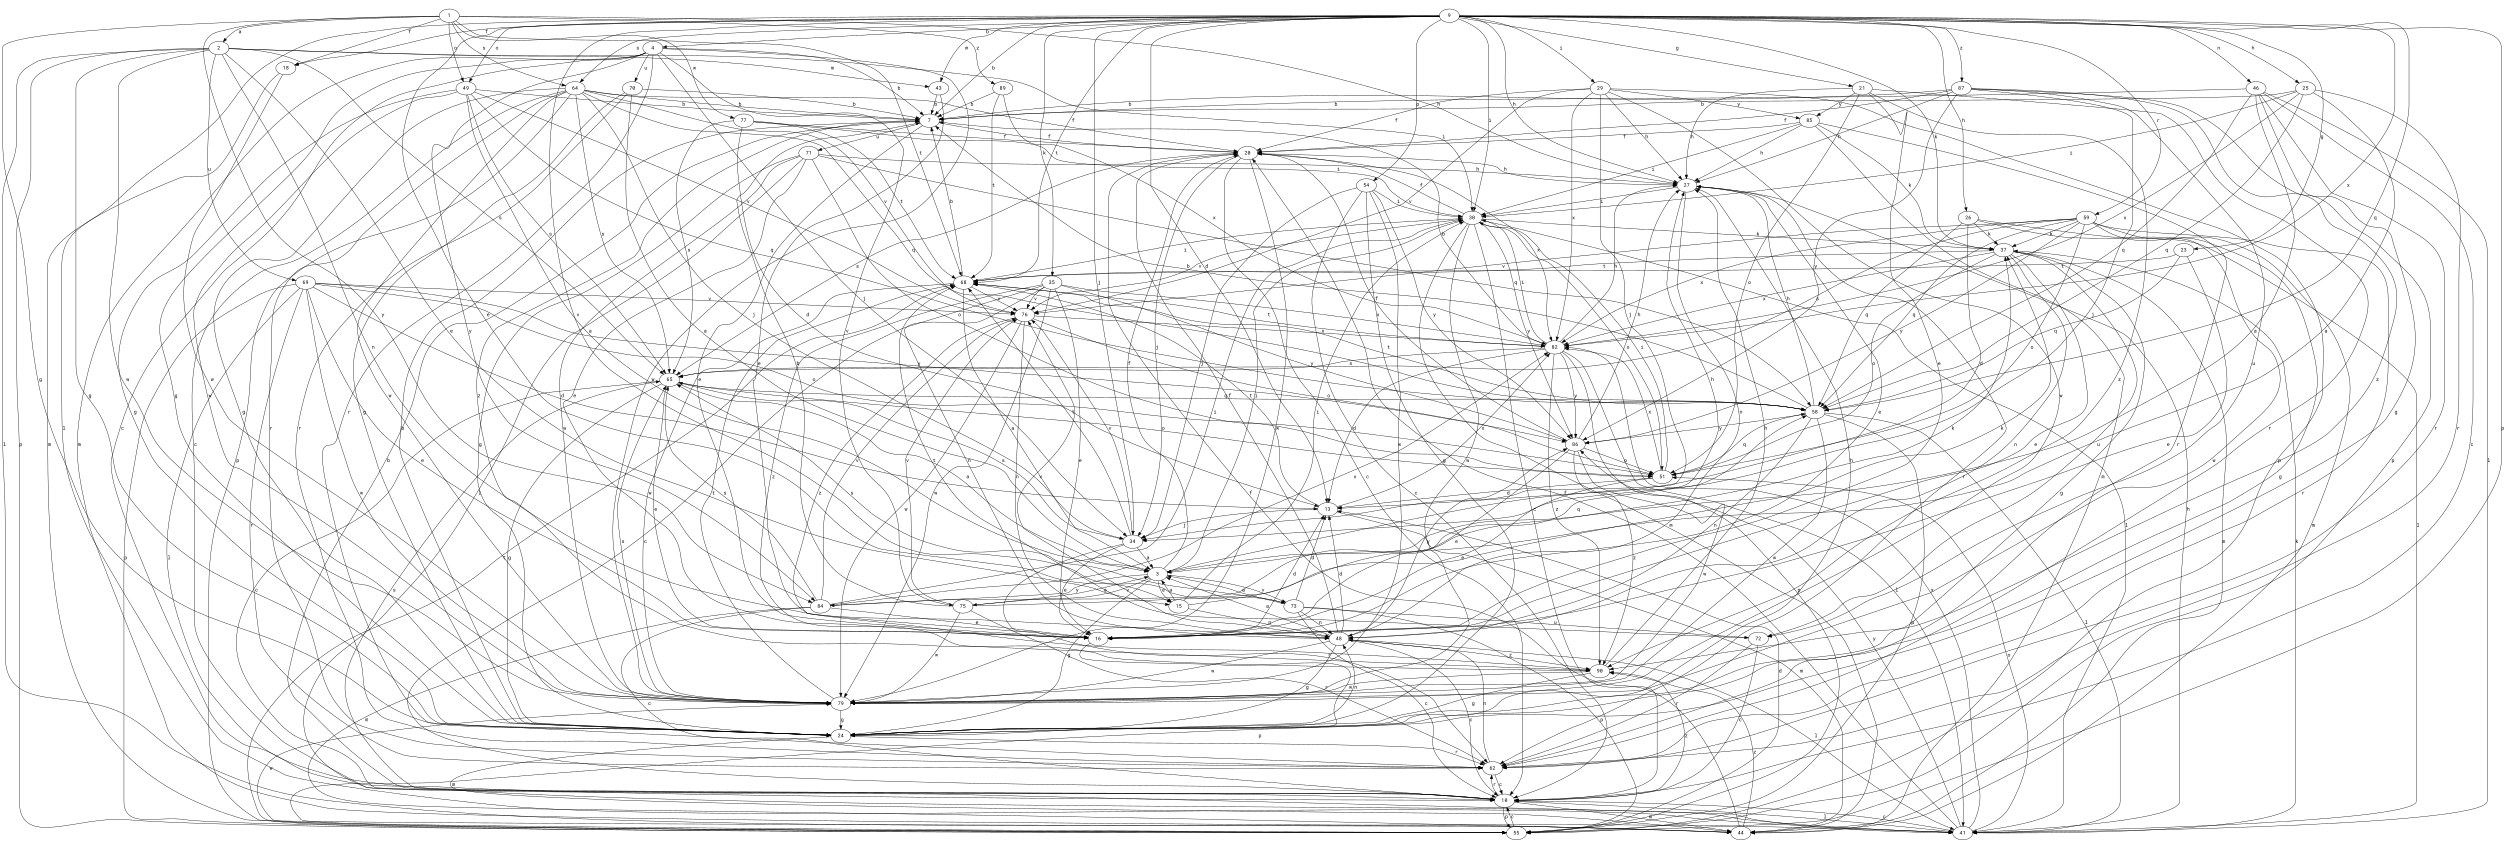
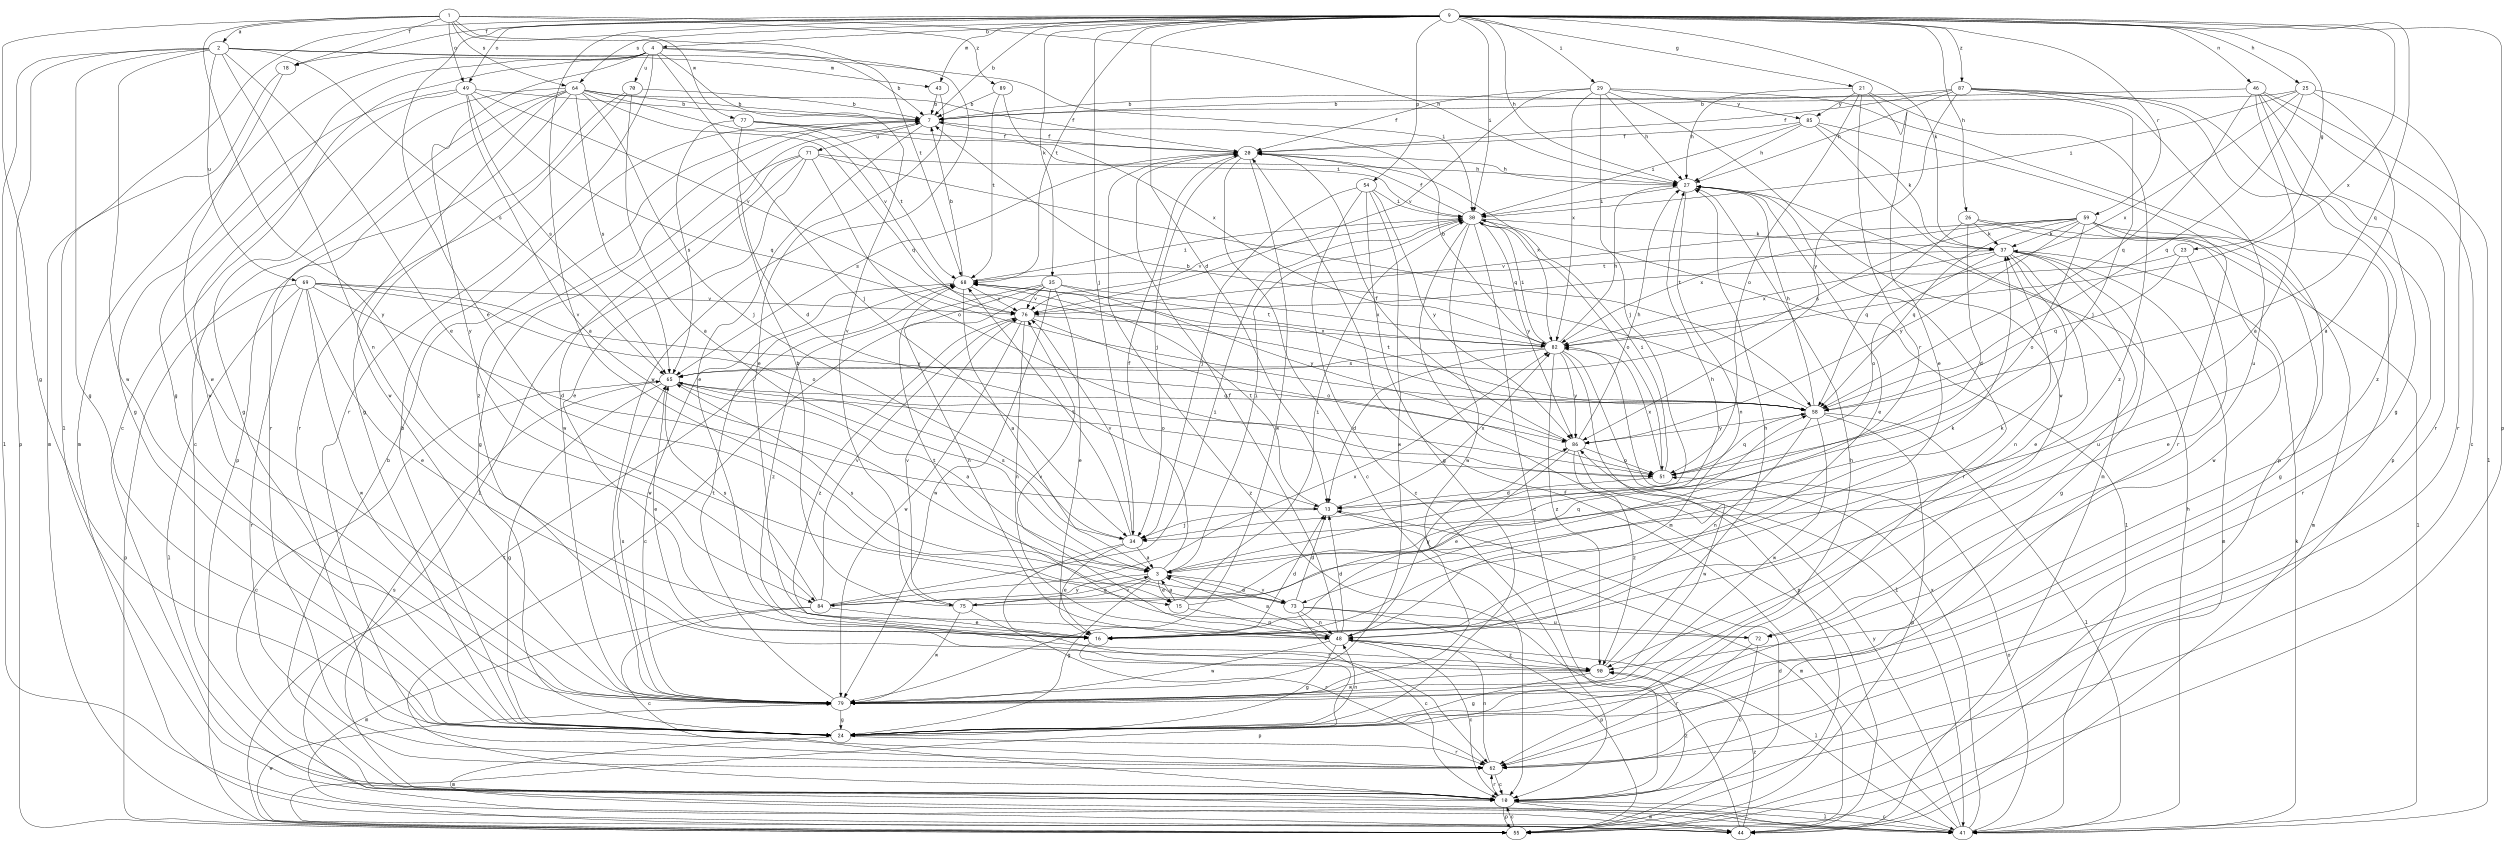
(1577, 271) -> (1608, 281)
(2260, 431) -> (1833, 448)
(1251, 493) -> (1251, 493)
(1404, 579) -> none
